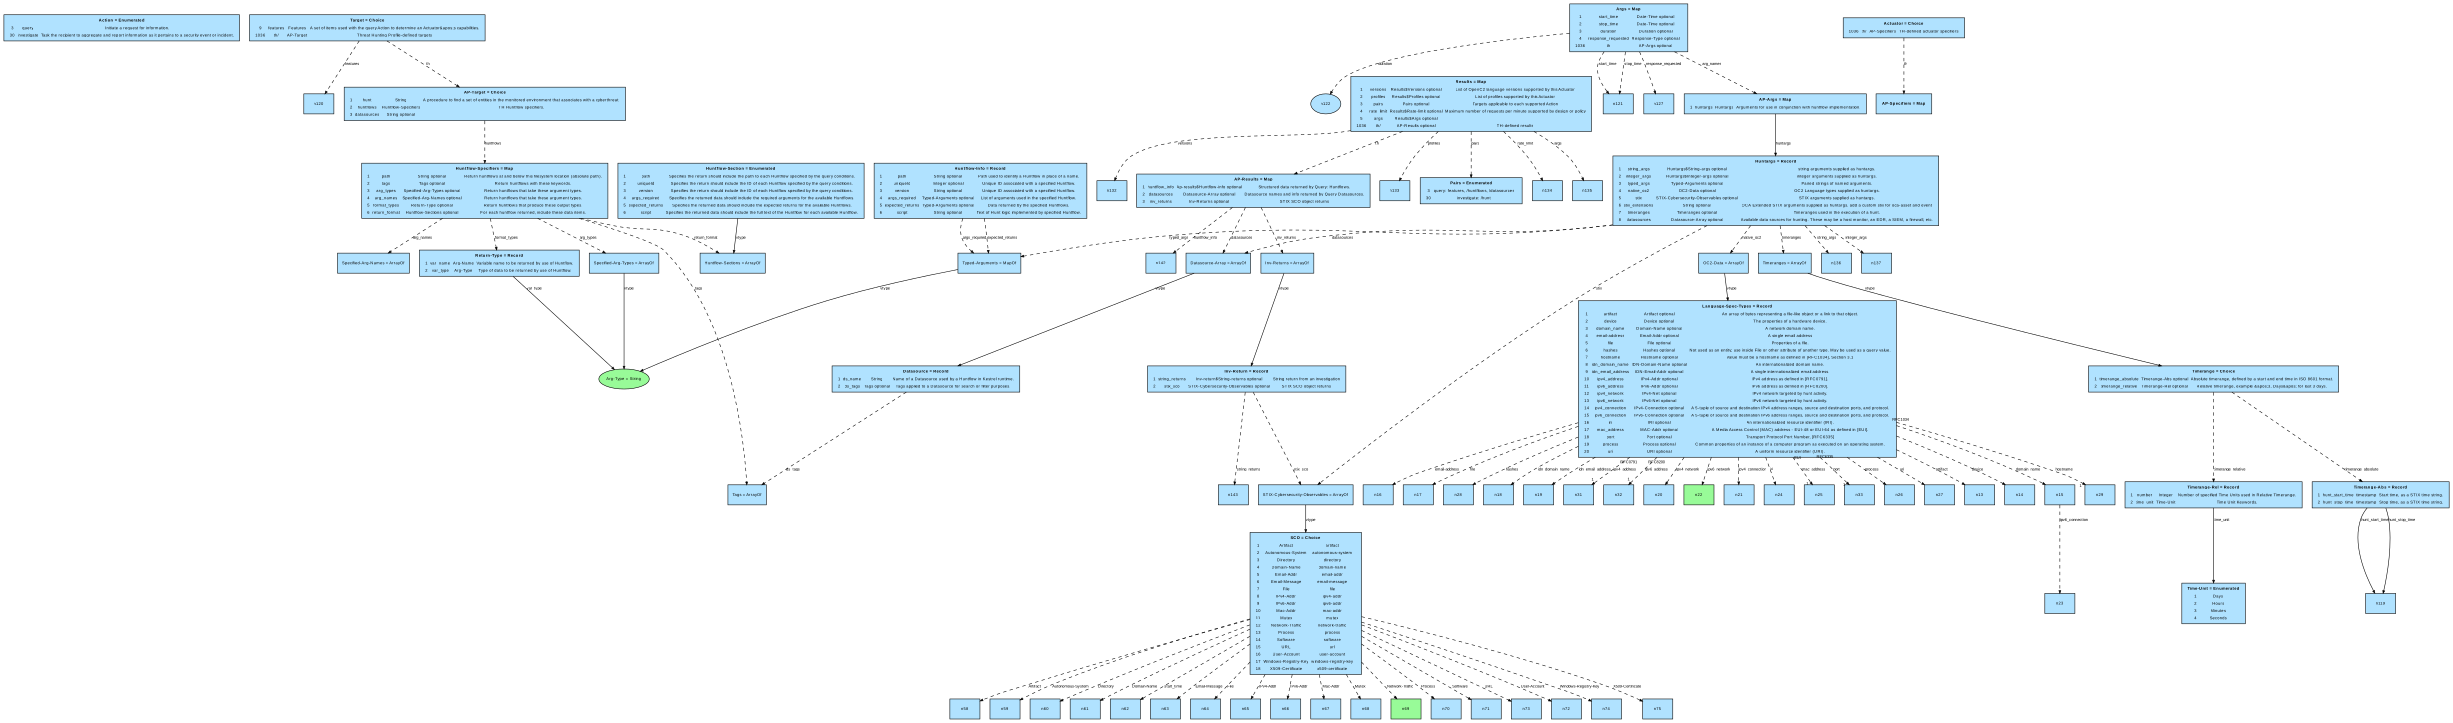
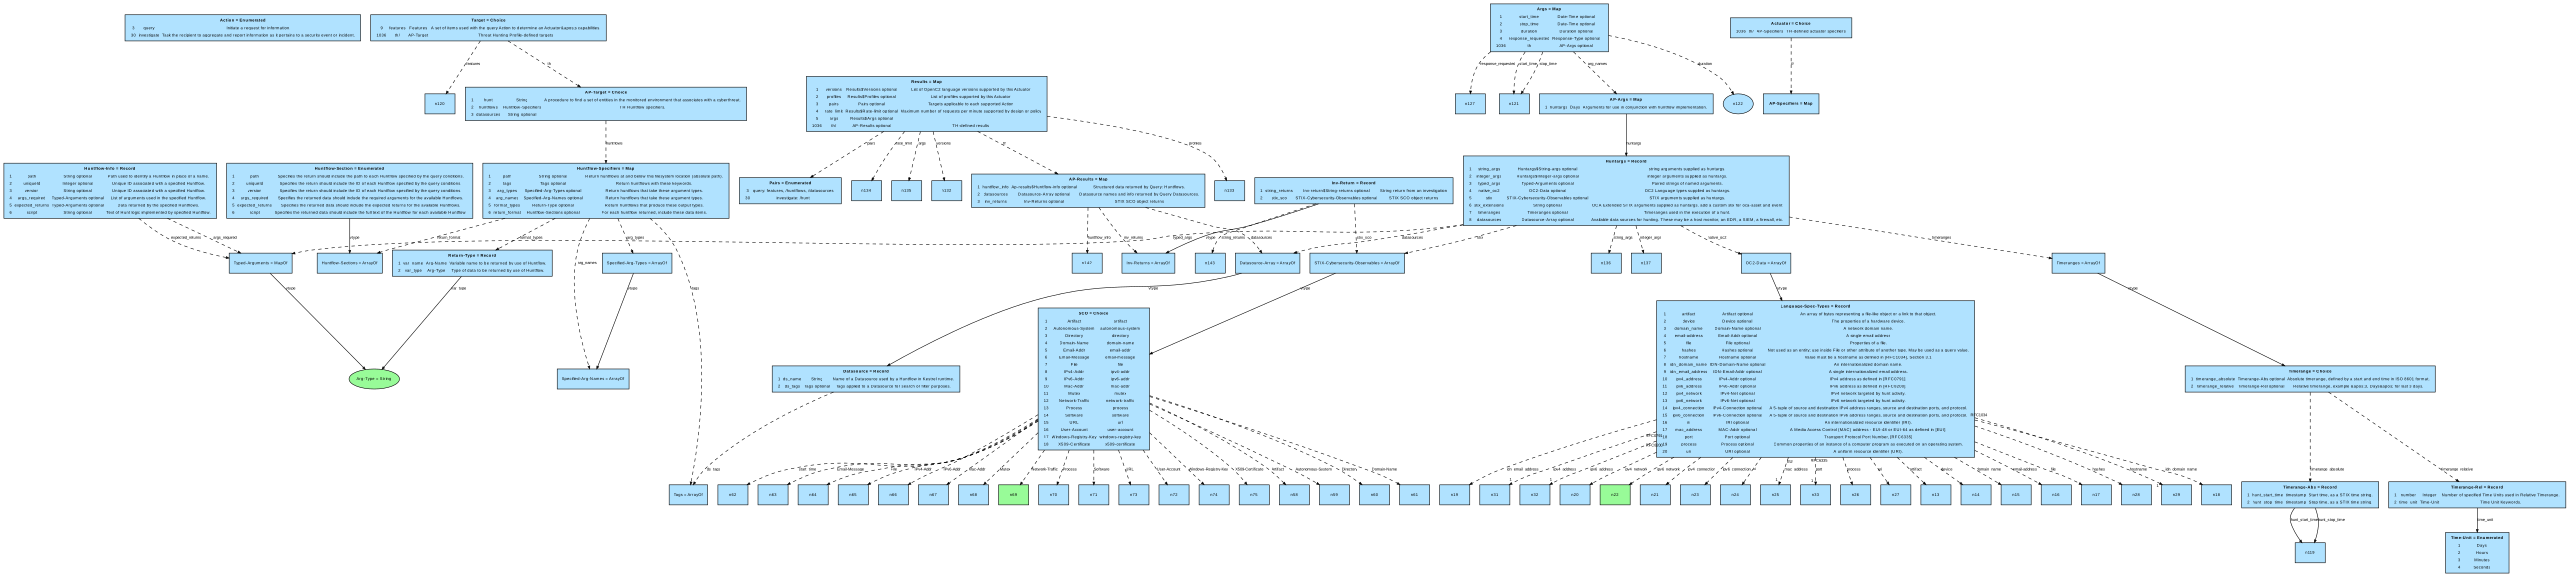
(1725, 107) -> (1575, 107)
(1268, 318) -> (1243, 227)
(624, 320) -> (616, 320)
(2060, 548) -> (1720, 470)
